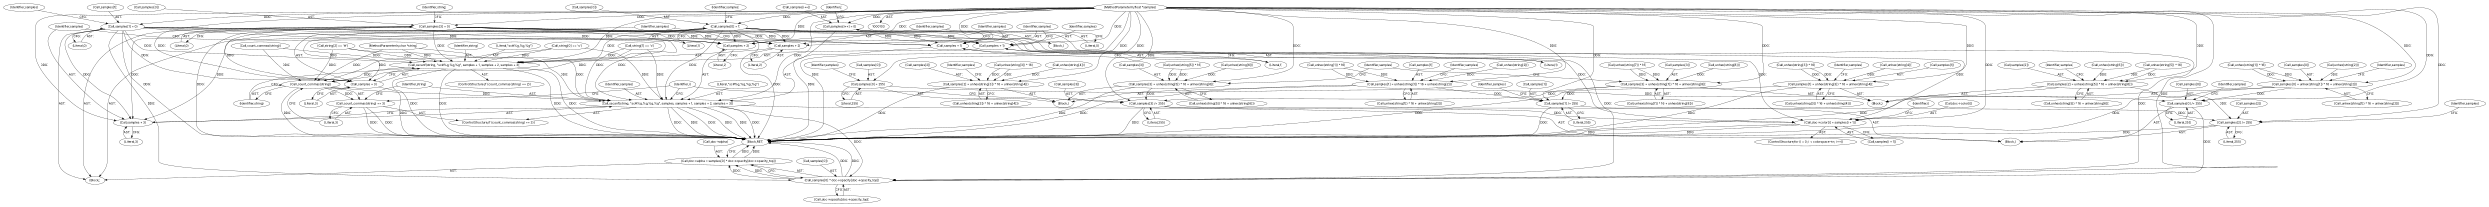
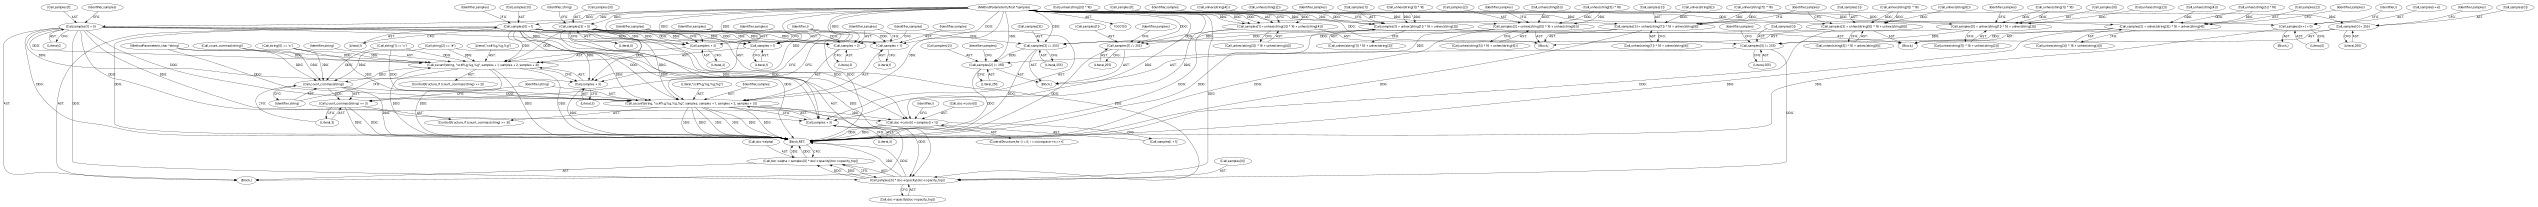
(1668, 94) -> (1662, 36)
(1715, 134) -> none
